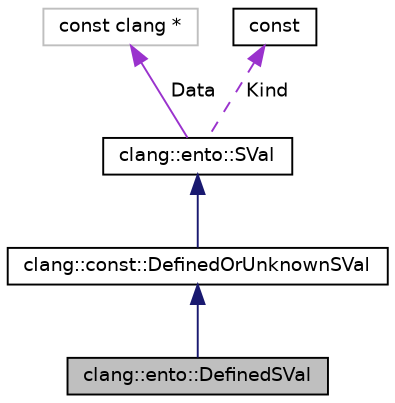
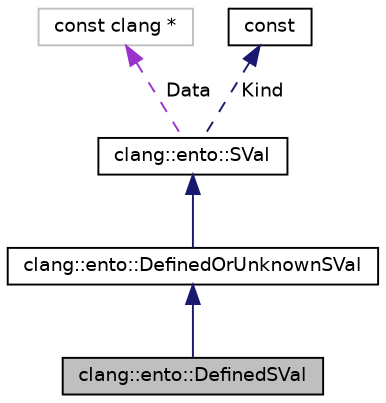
(164, 100) -> (160, 100)
(231, 100) -> (226, 100)
(198, 266) -> (193, 266)
